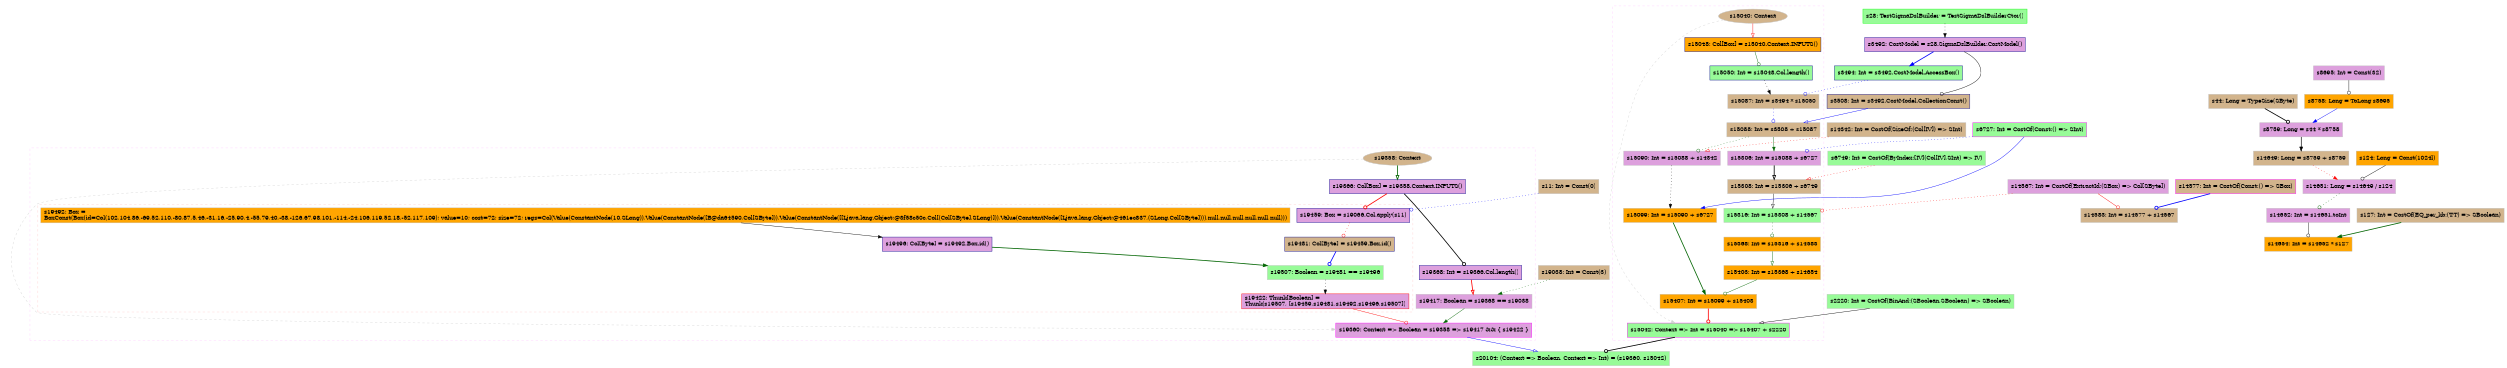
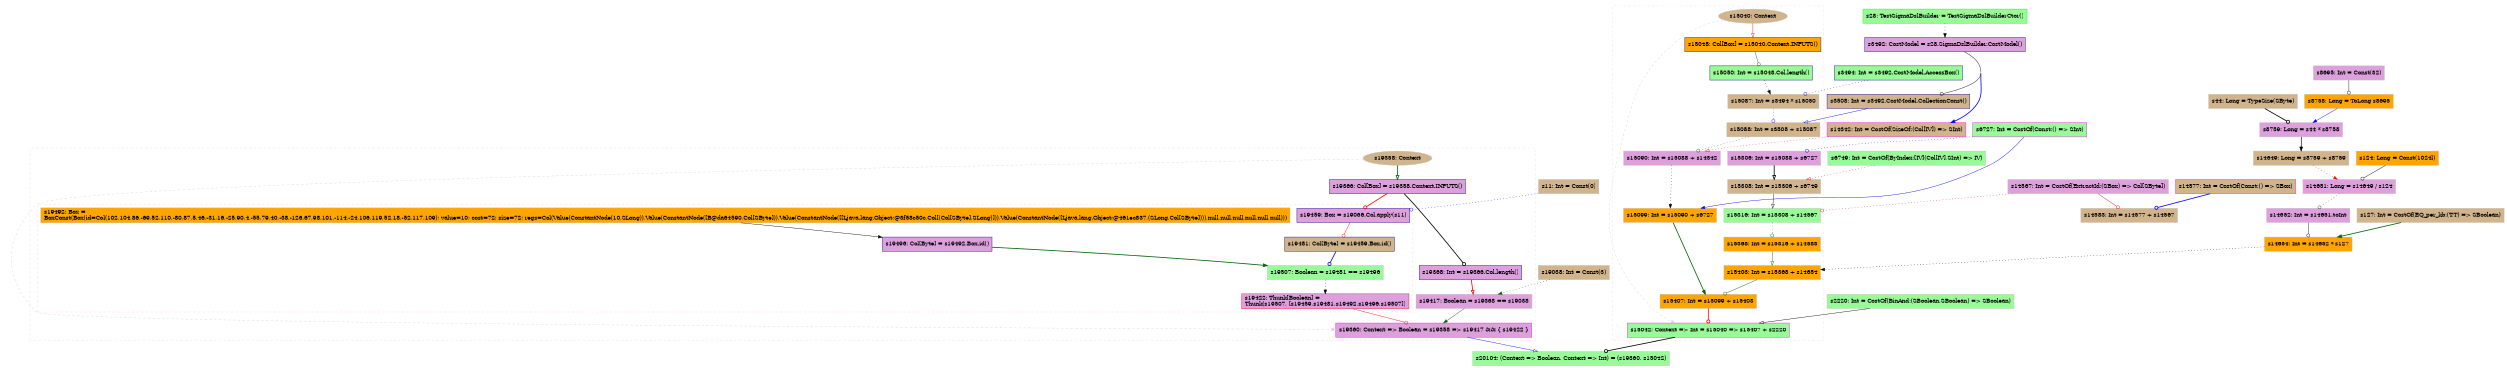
(1923, 58) -> (1978, 103)
(1896, 130) -> (1896, 130)
(1774, 140) -> none
(1347, 228) -> (1347, 228)
none -> (2045, 258)
